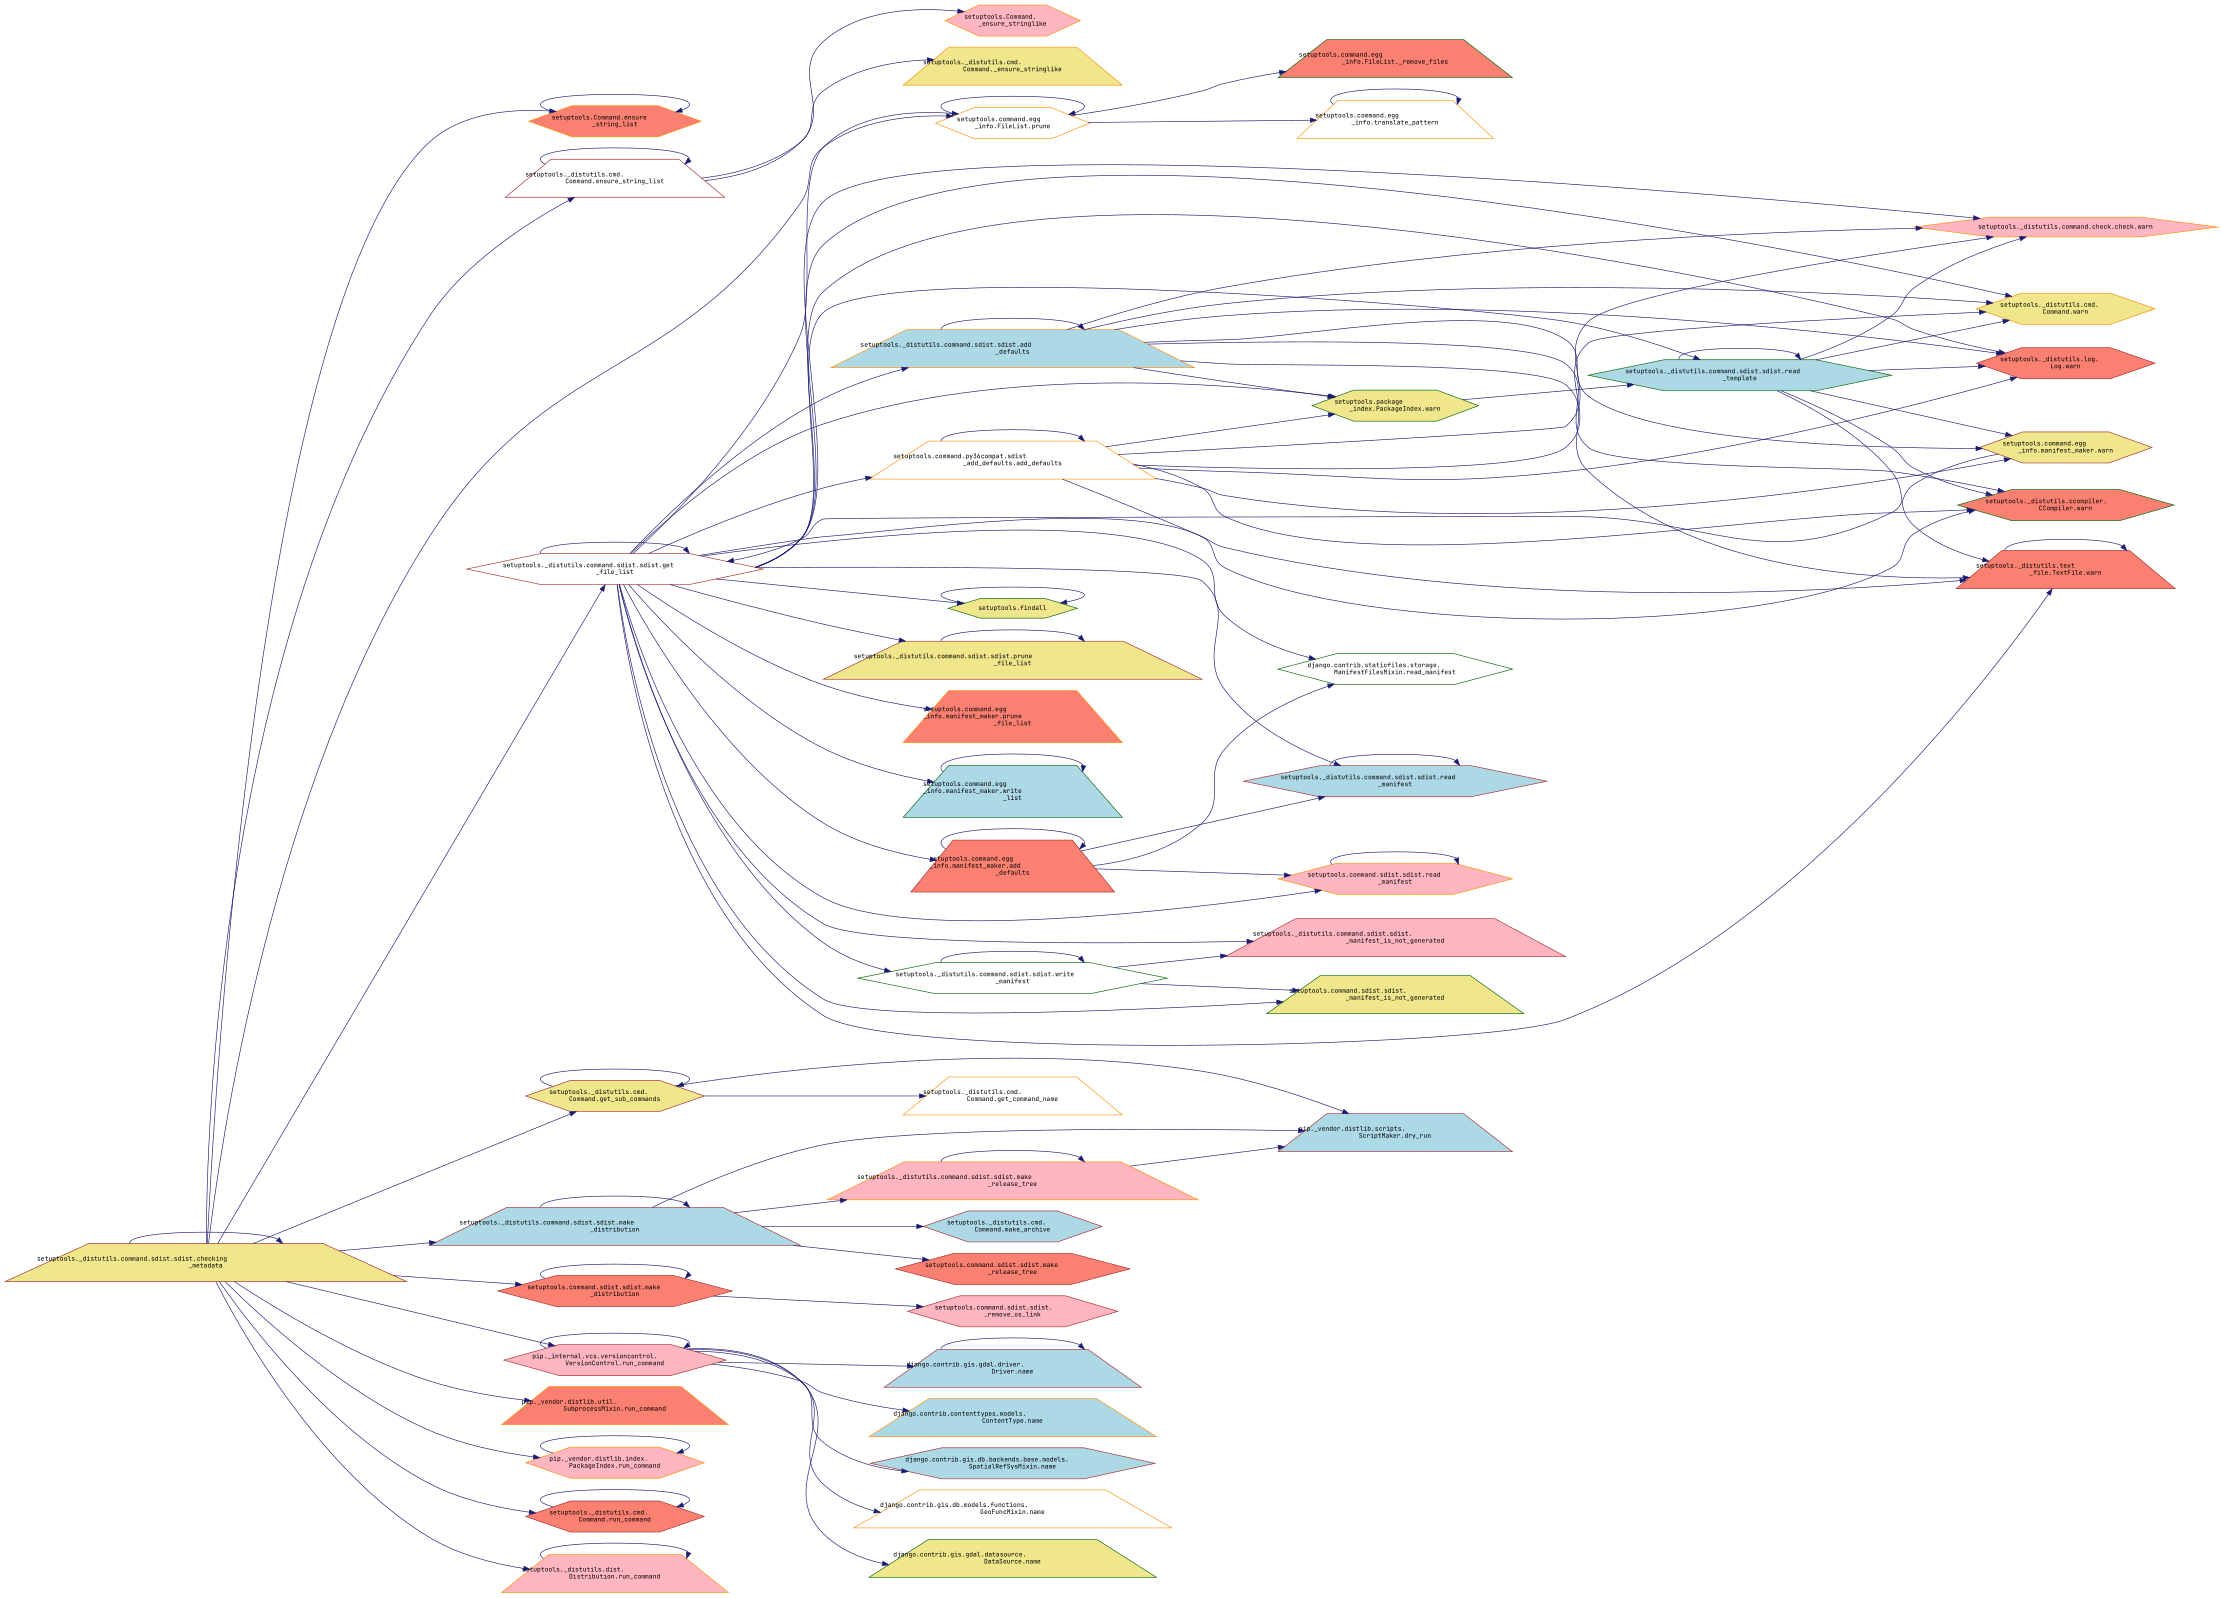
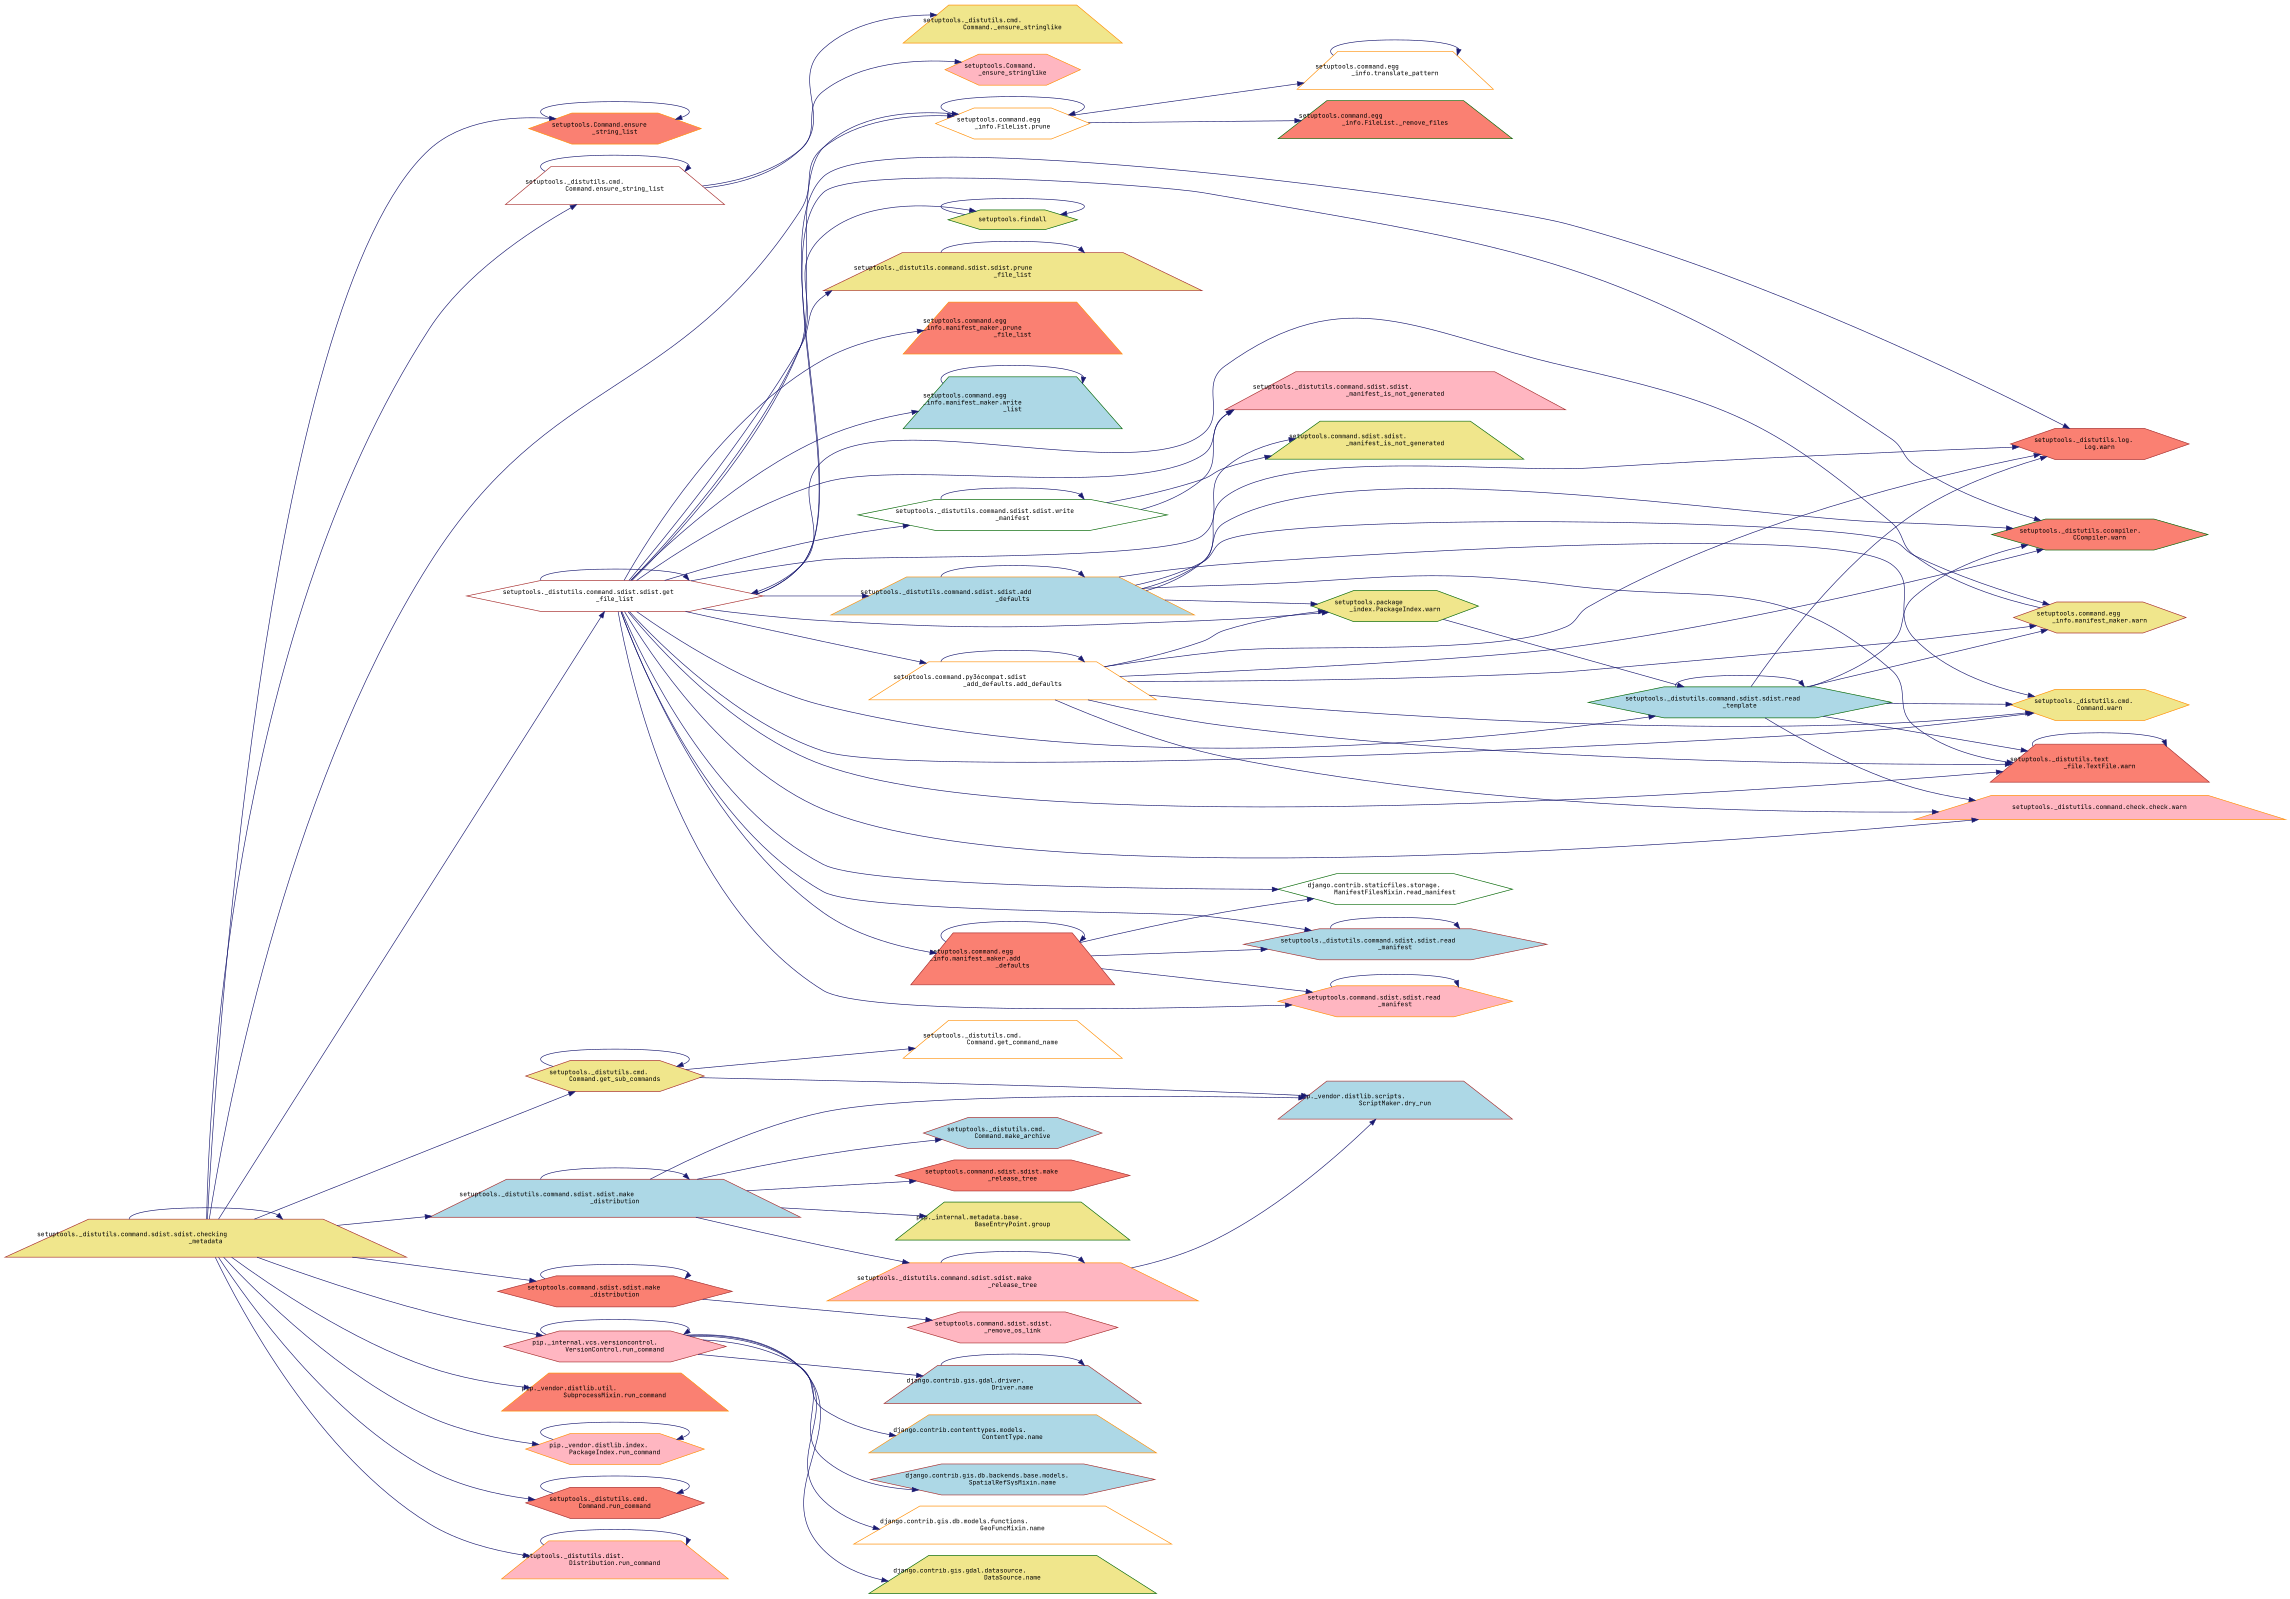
(2066, 227) -> (2100, 808)
(1488, 252) -> none
none -> (1013, 1221)
